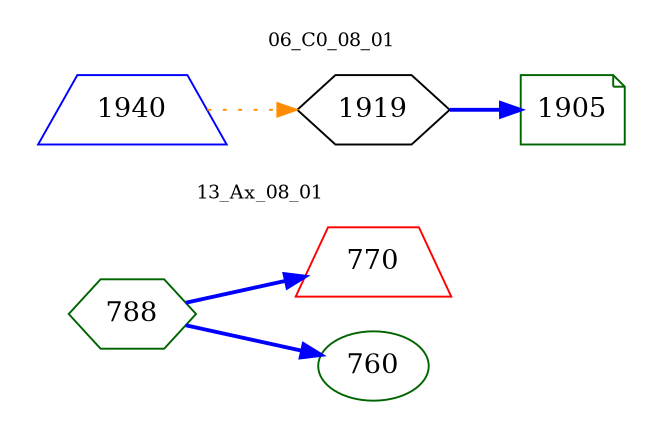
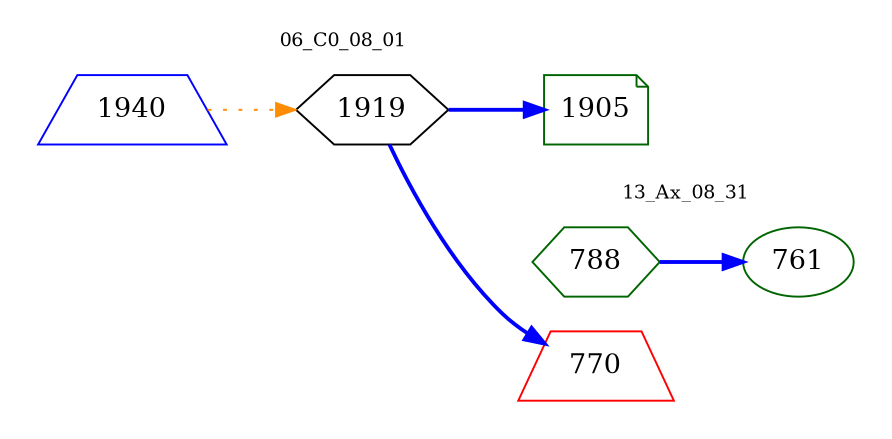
(260, 194) -> (686, 194)
(236, 292) -> (448, 247)
(373, 366) -> (798, 262)
